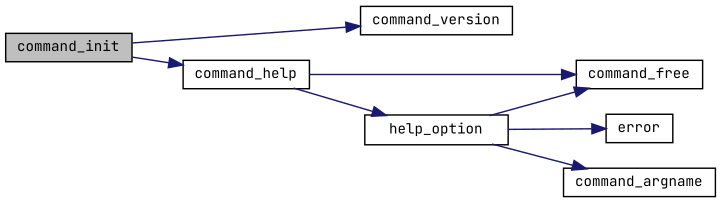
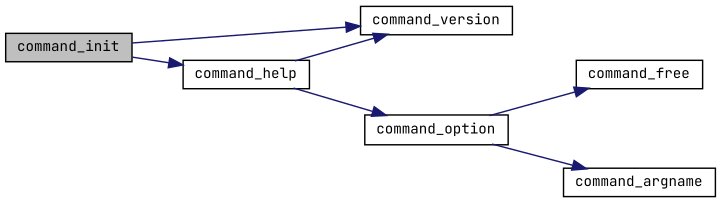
(436, 75) -> (334, 50)
(639, 128) -> none
(436, 130) -> (436, 130)
